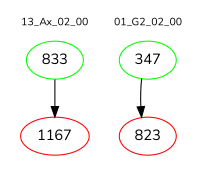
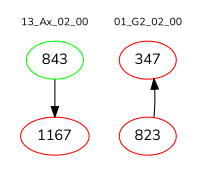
(55, 60) -> (55, 60)
(148, 60) -> (148, 60)
(141, 93) -> (155, 103)
